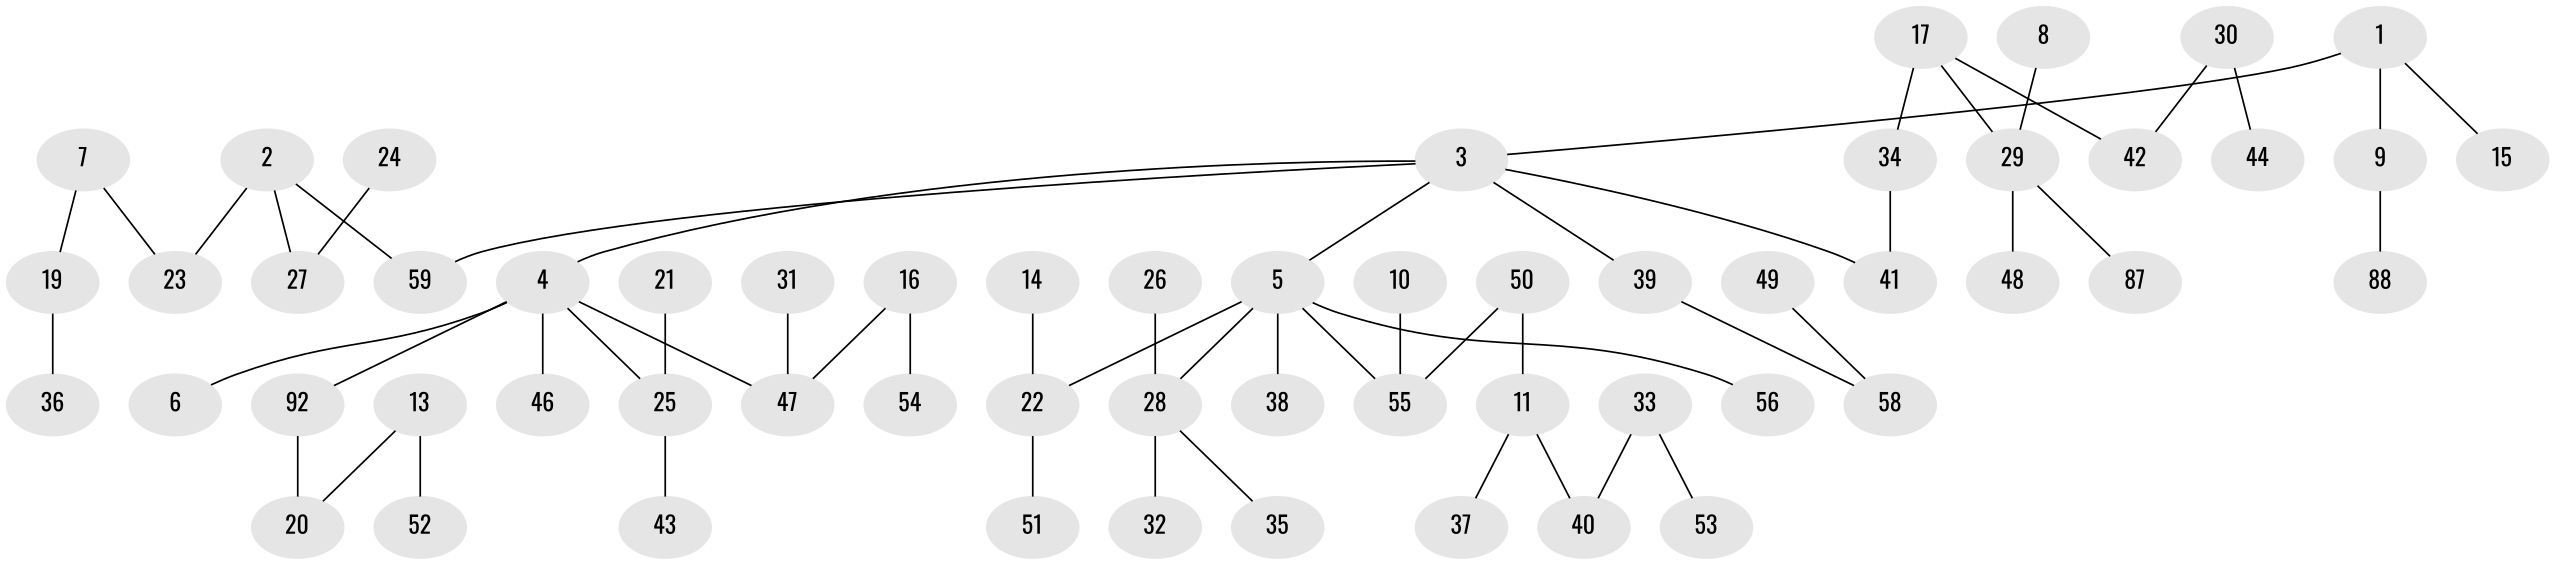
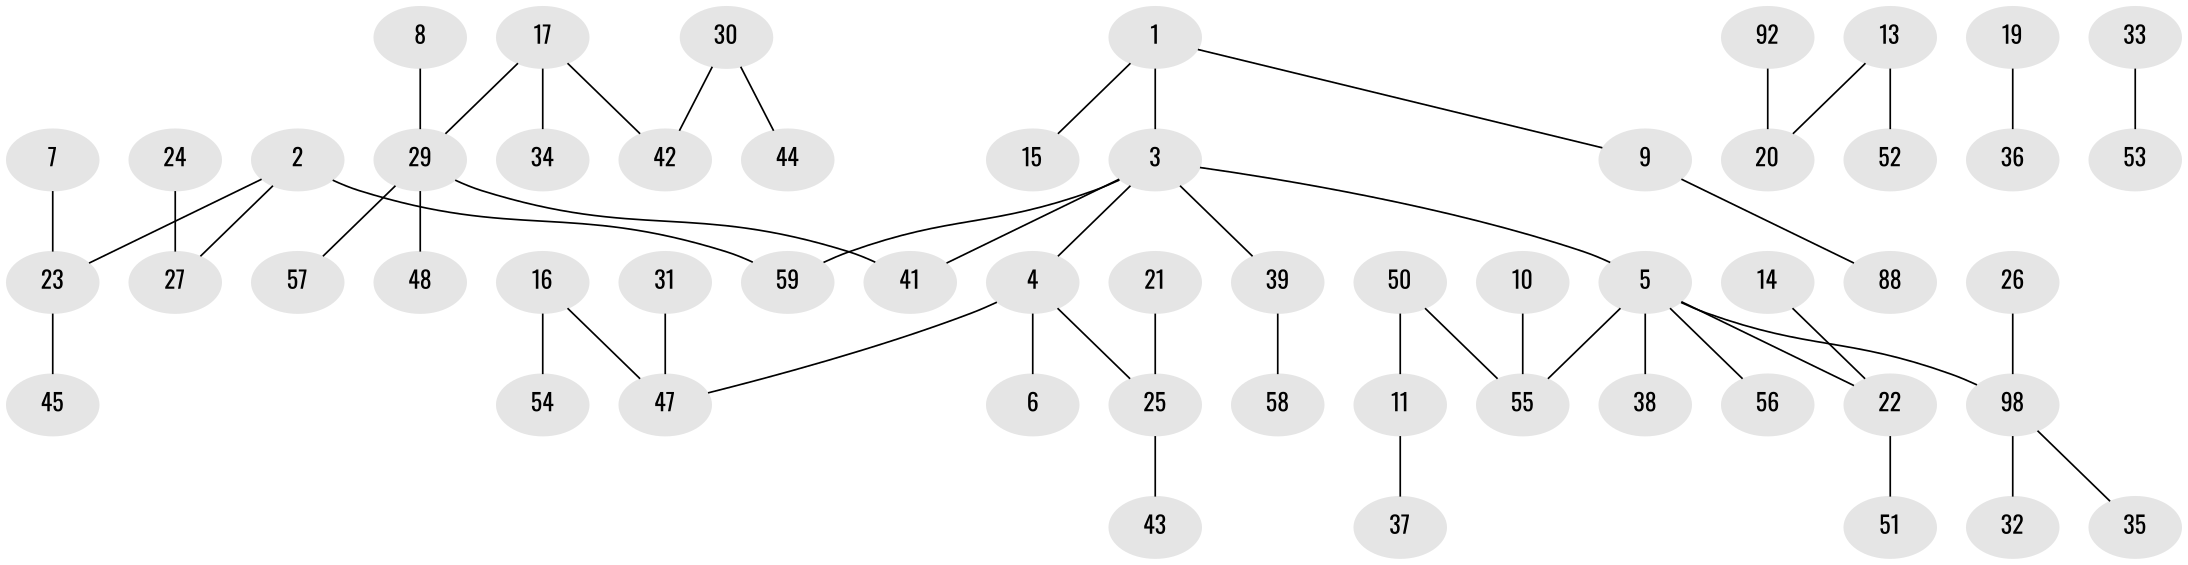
(68, 221) -> none
(1890, 221) -> (665, 221)
(1768, 282) -> none
(2135, 282) -> (298, 282)
(420, 344) -> none
none -> (53, 405)
(543, 405) -> none
(1155, 405) -> (2013, 405)
(1584, 527) -> none
